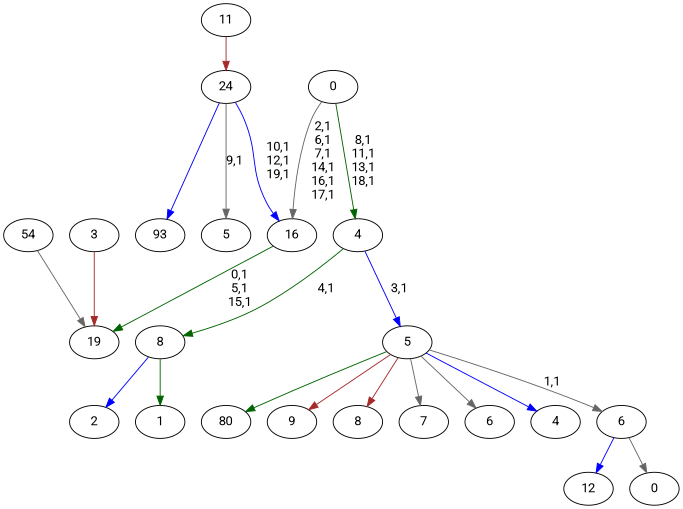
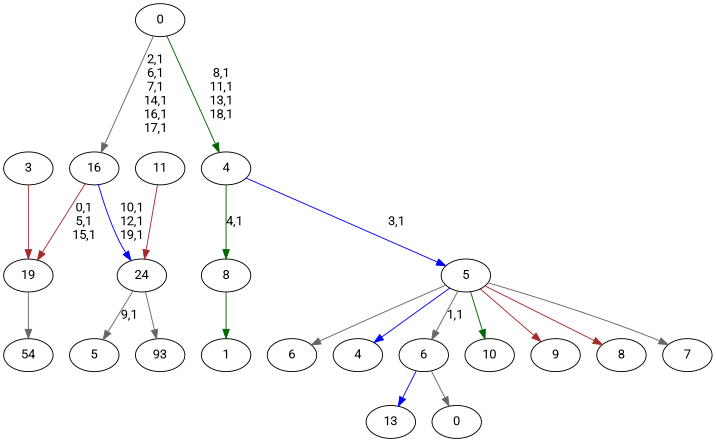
(195, 157) -> (150, 311)
(254, 158) -> (110, 220)
(59, 285) -> (28, 311)
(197, 287) -> (64, 218)
(94, 422) -> none
(226, 422) -> (490, 355)
(589, 489) -> (391, 422)
